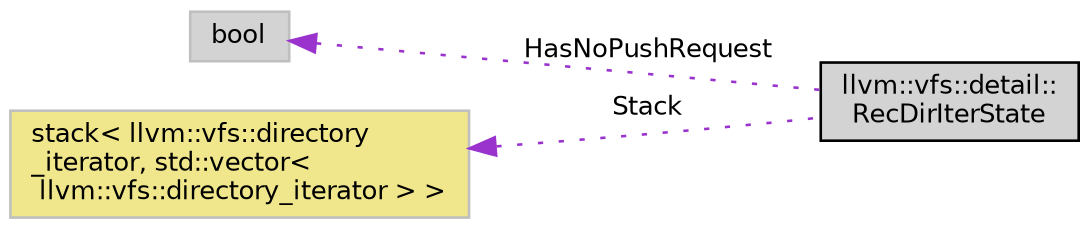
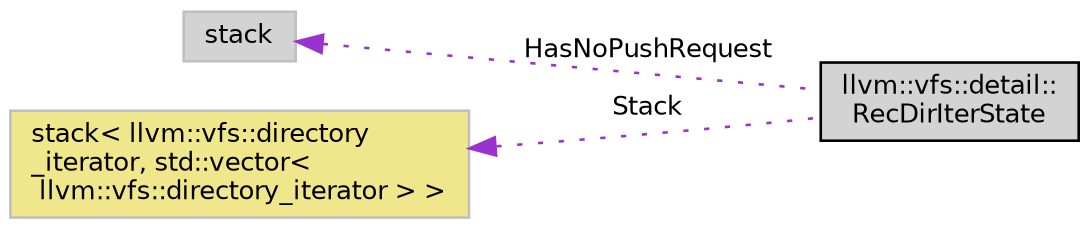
(240, 36) -> (240, 36)
